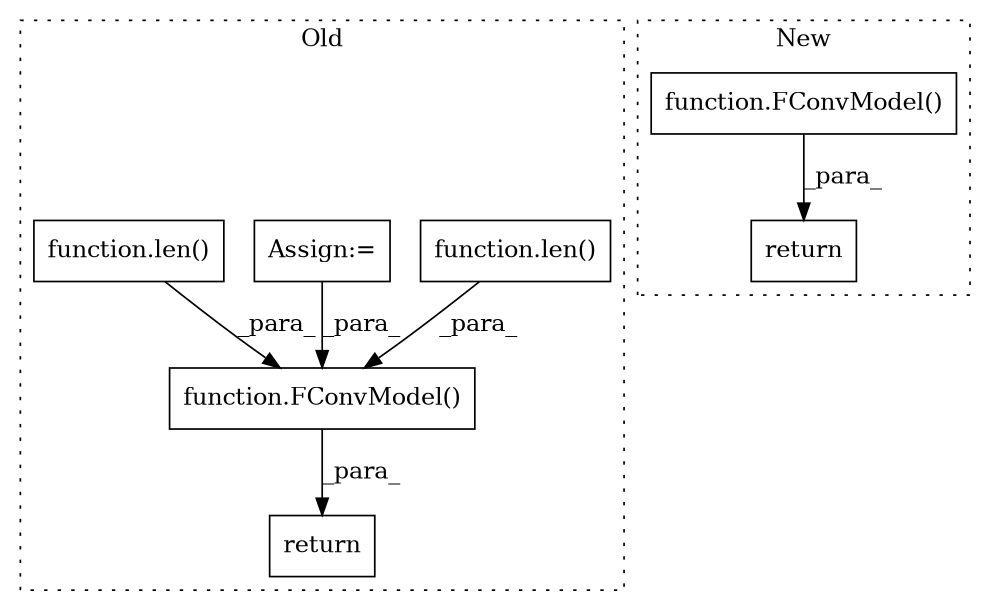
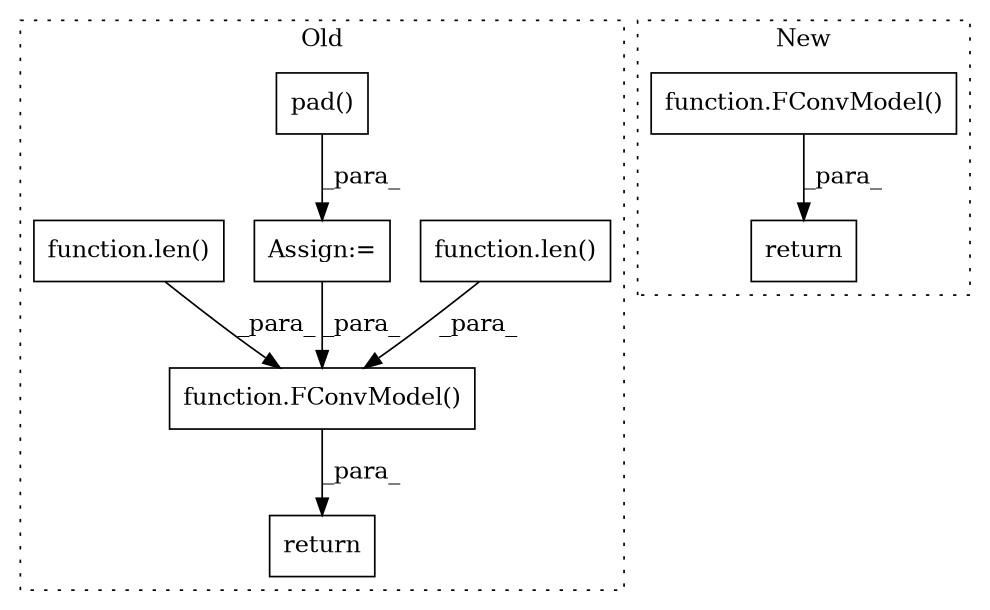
none -> (322, 103)
